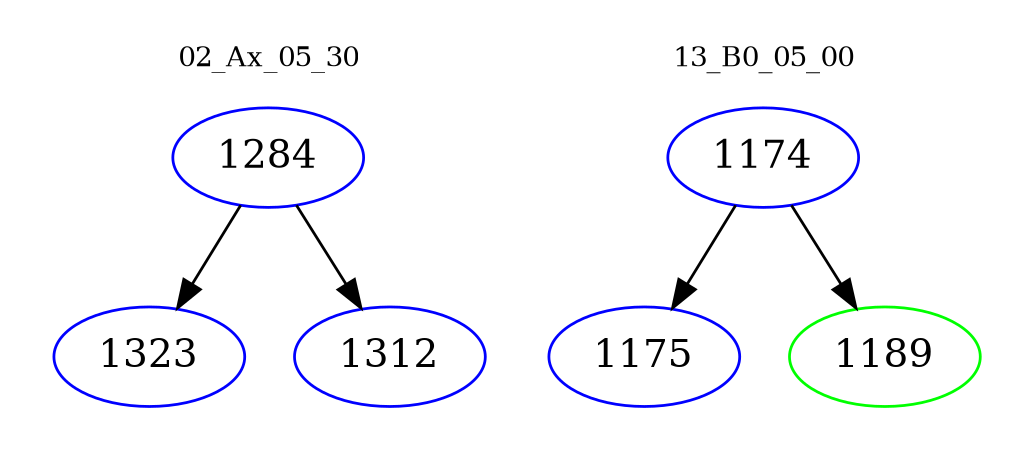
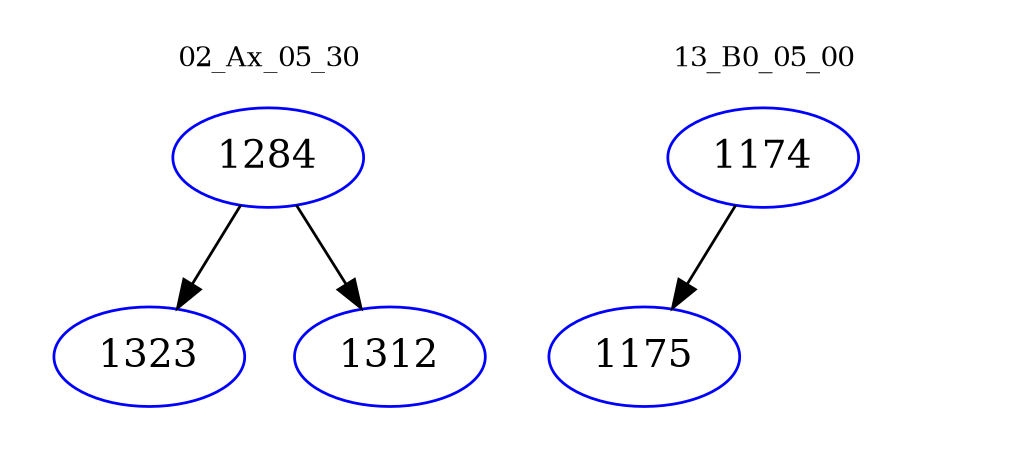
(885, 357) -> none
